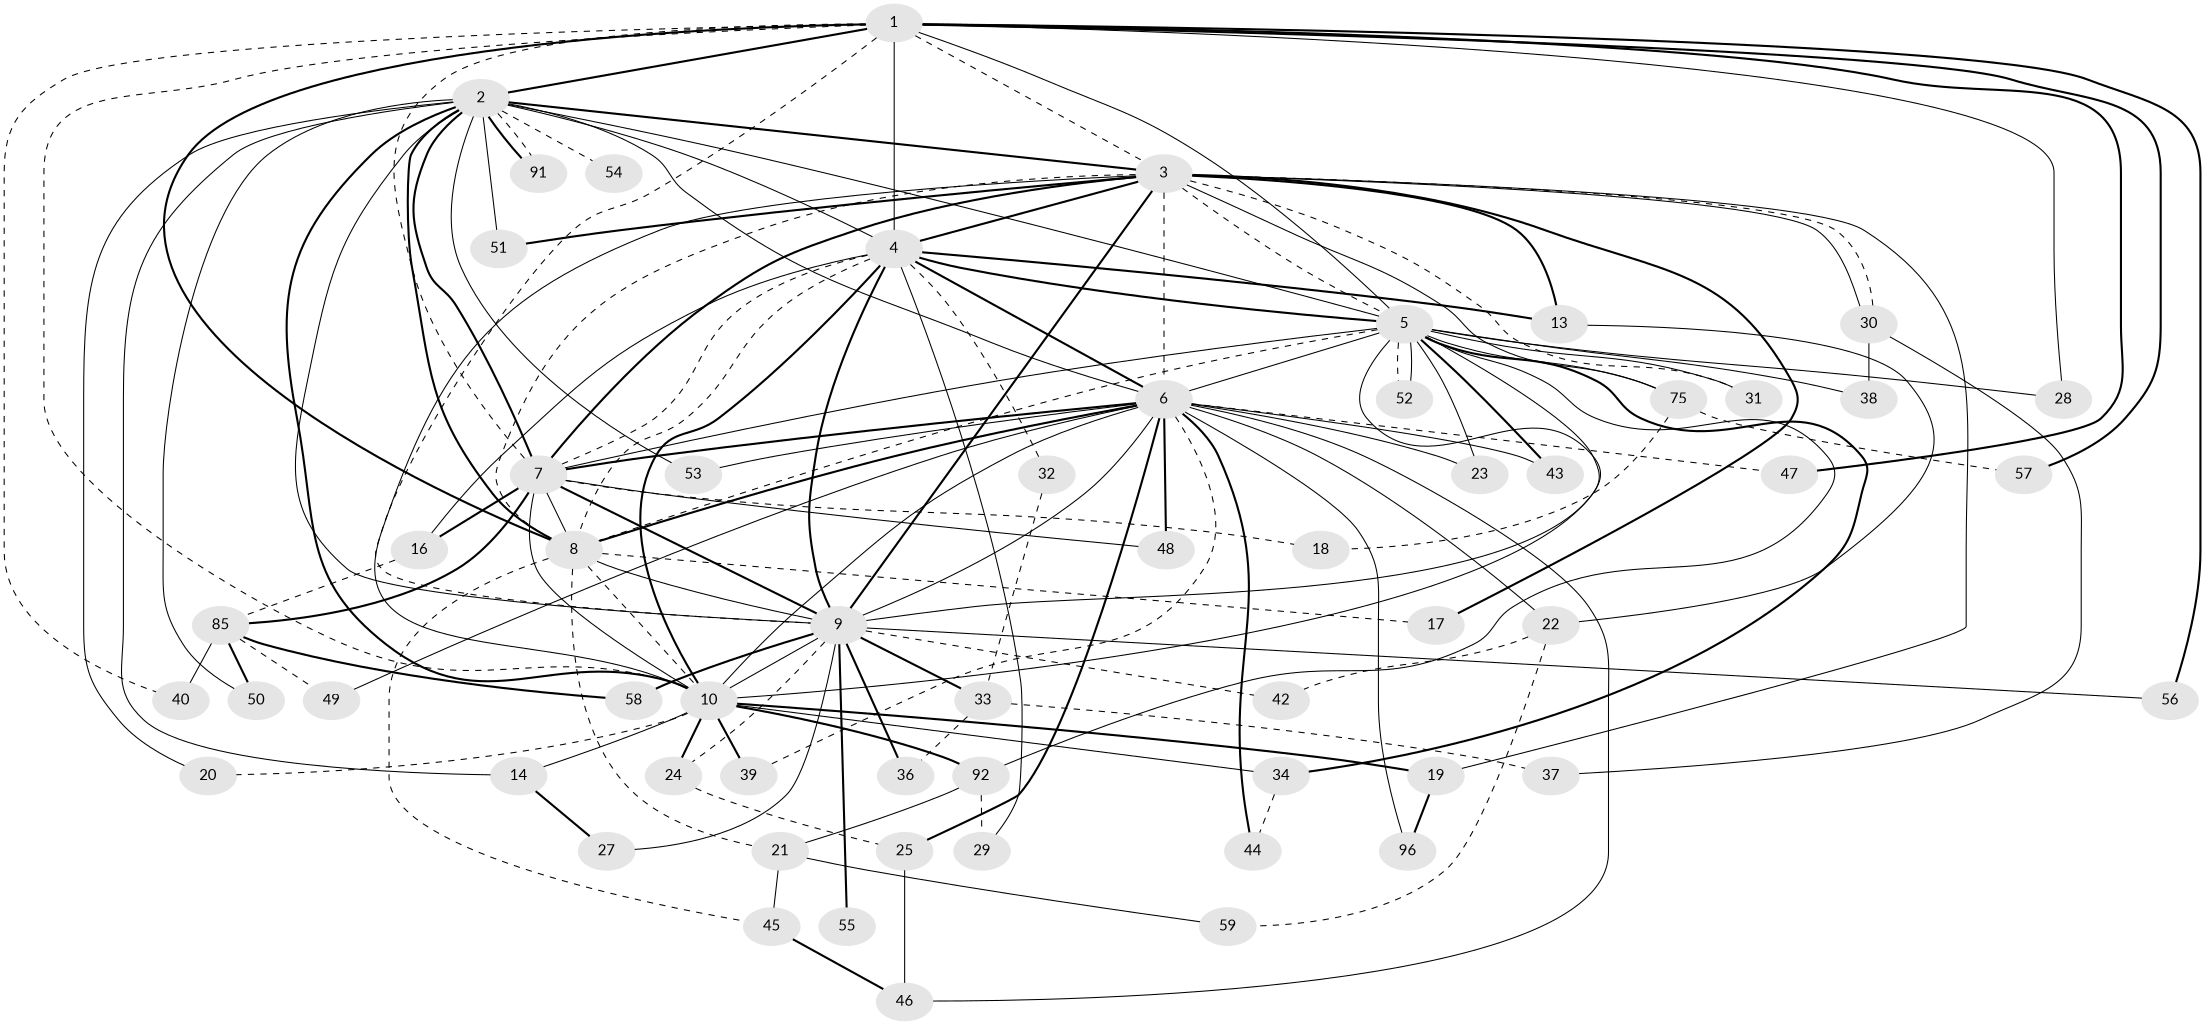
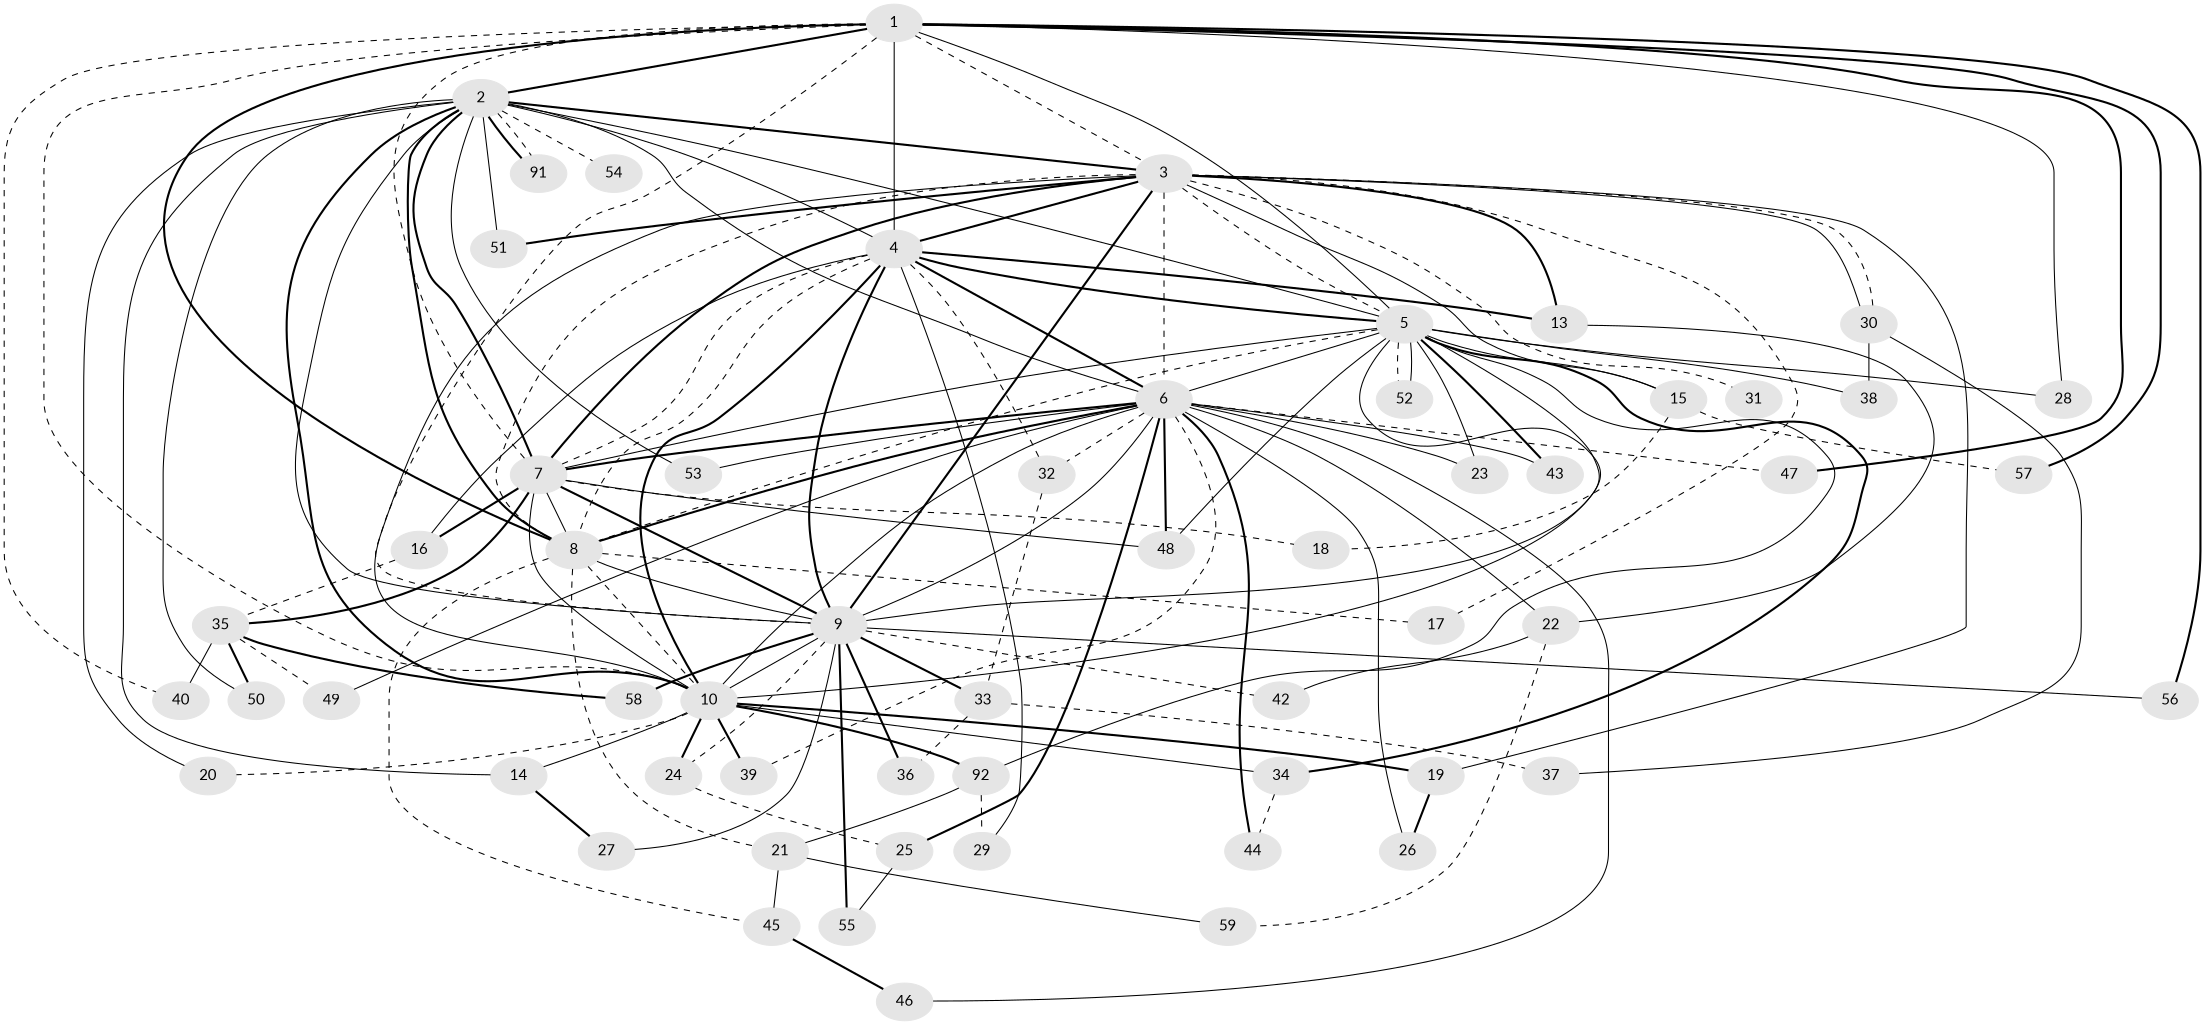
(1717, 295) -> (1717, 295)
(1583, 356) -> (1268, 441)
(1679, 400) -> (1679, 400)
none -> (1105, 437)
(221, 625) -> (221, 625)
(1473, 654) -> (1473, 654)
(1408, 851) -> (1408, 851)
(905, 927) -> (876, 889)
